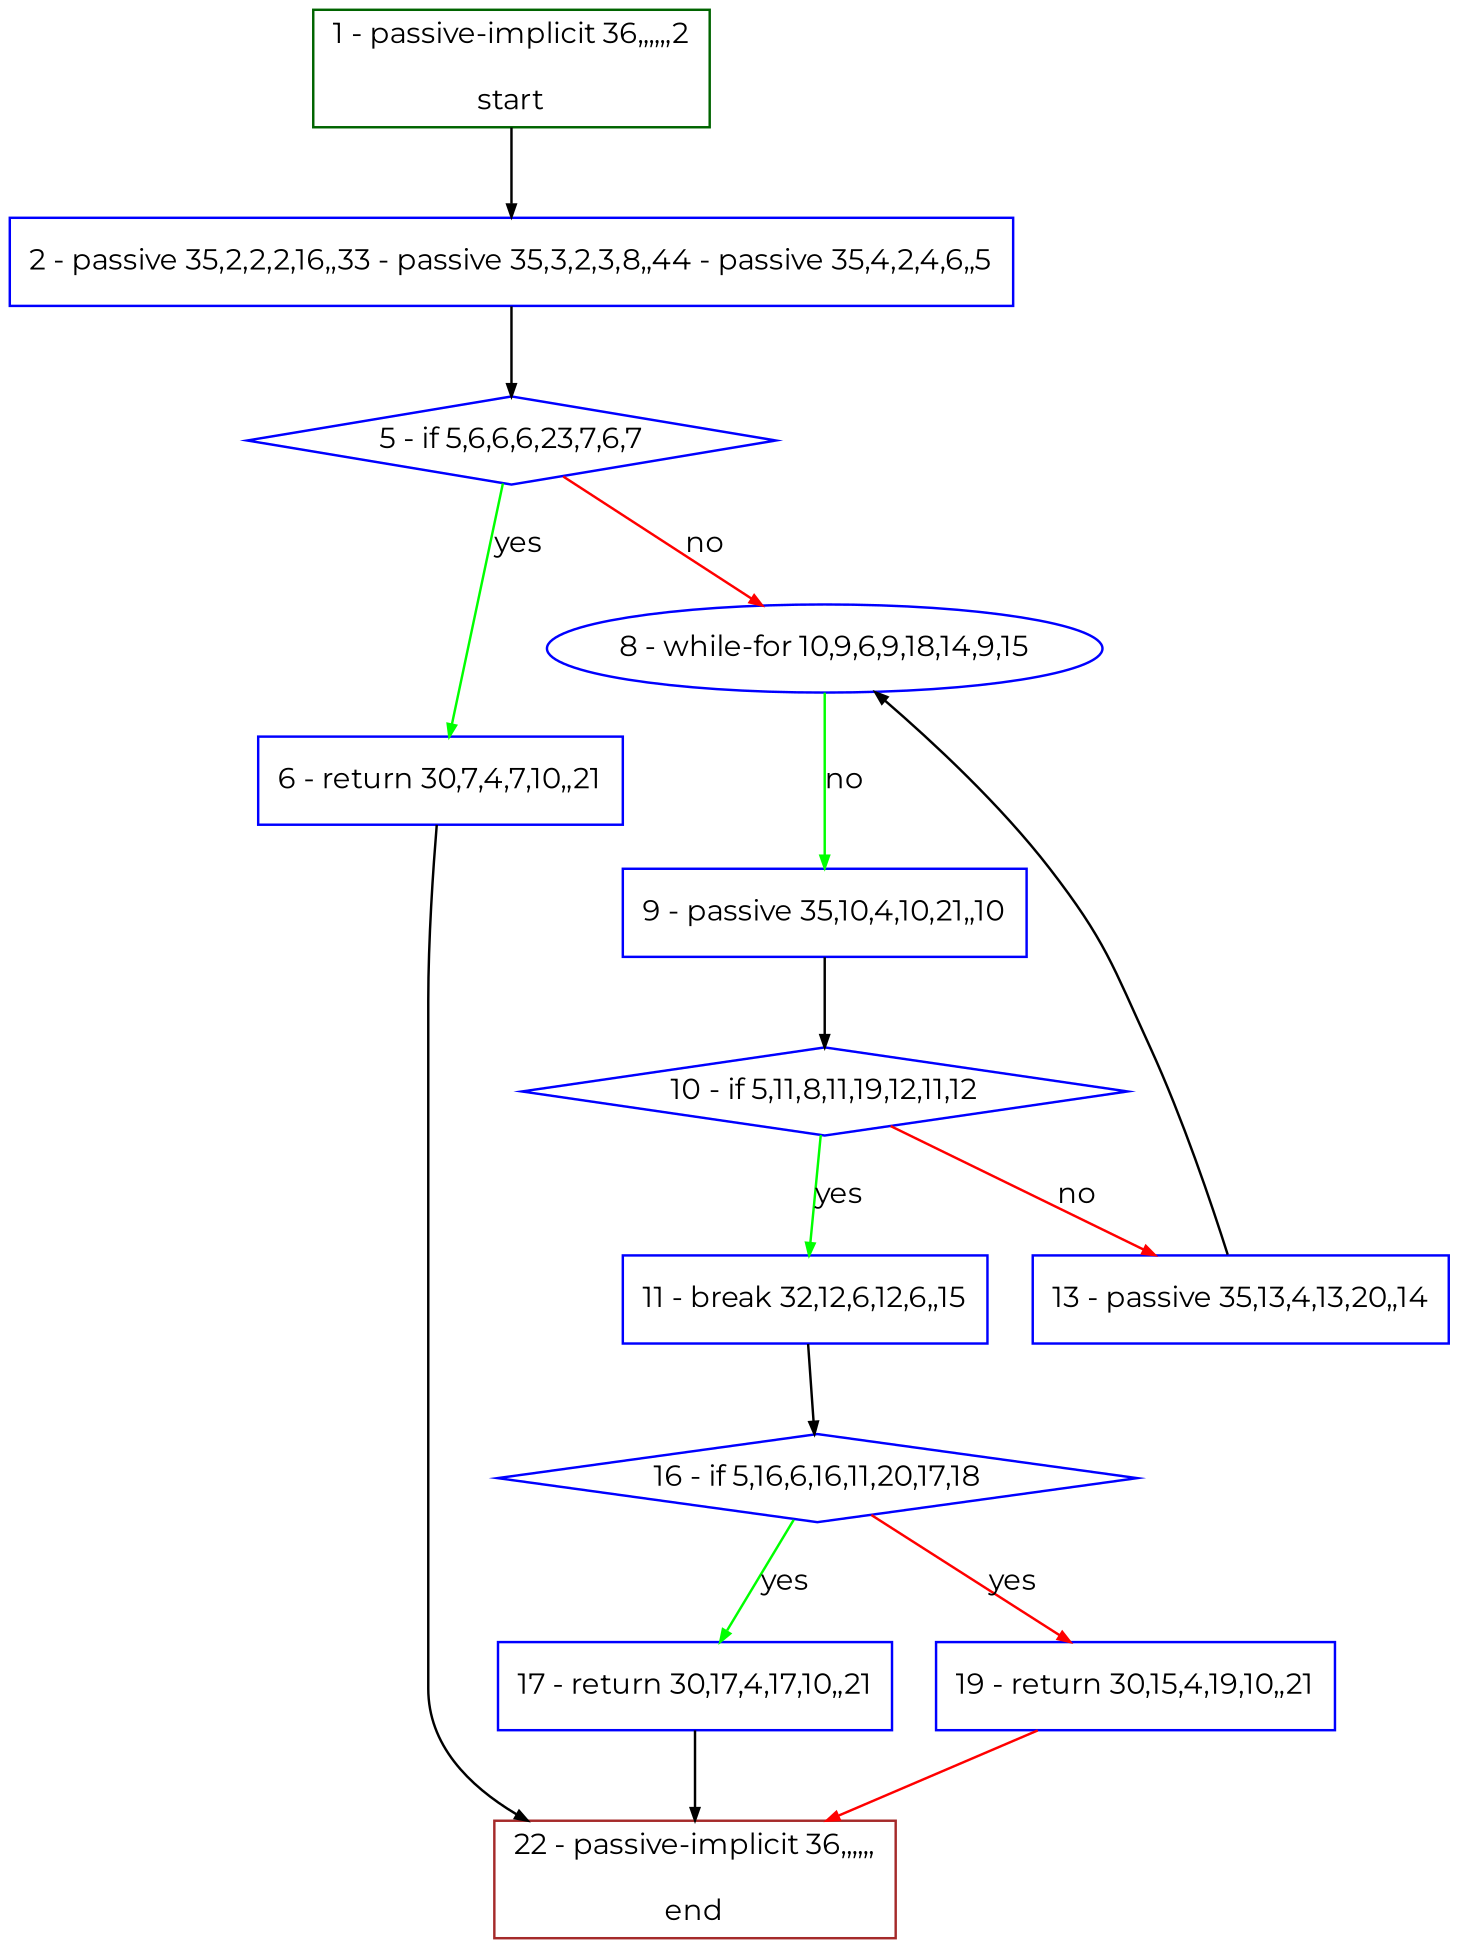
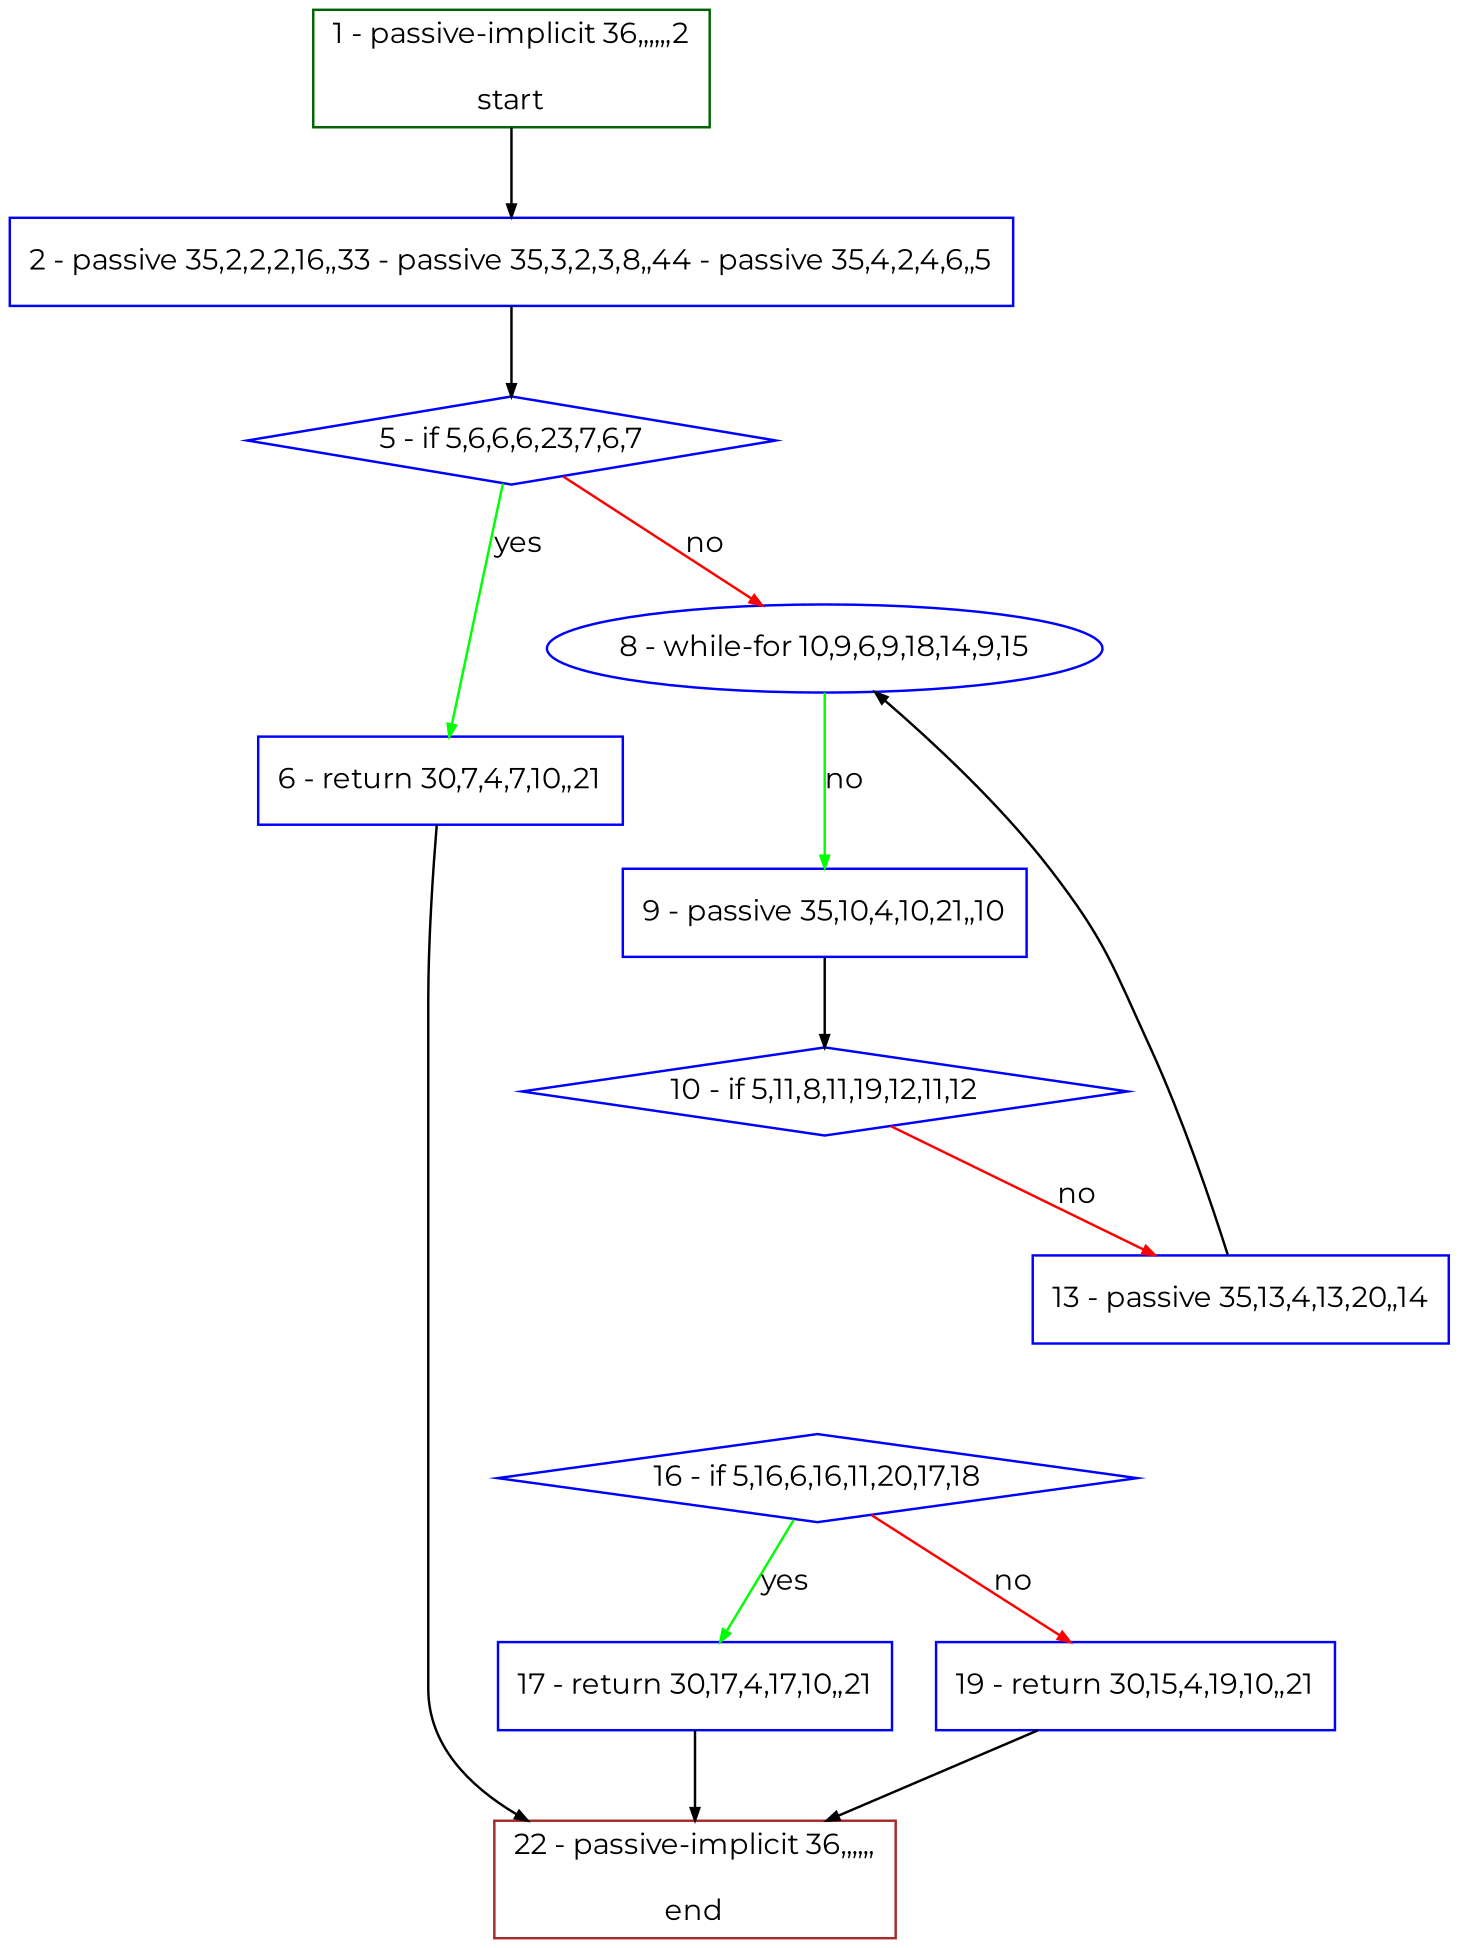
(805, 1299) -> none
(1013, 1582) -> (1013, 1582)
(938, 1773) -> (938, 1773)
